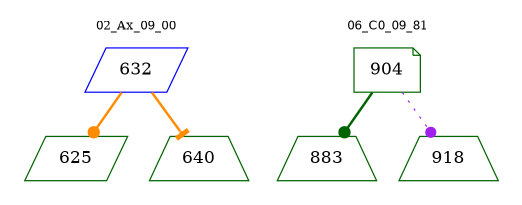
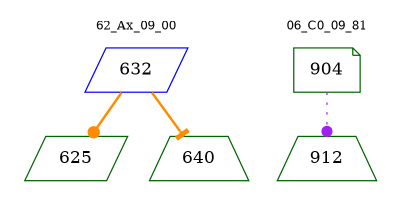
(136, 26) -> (136, 26)
(327, 159) -> none
(449, 159) -> (327, 159)
